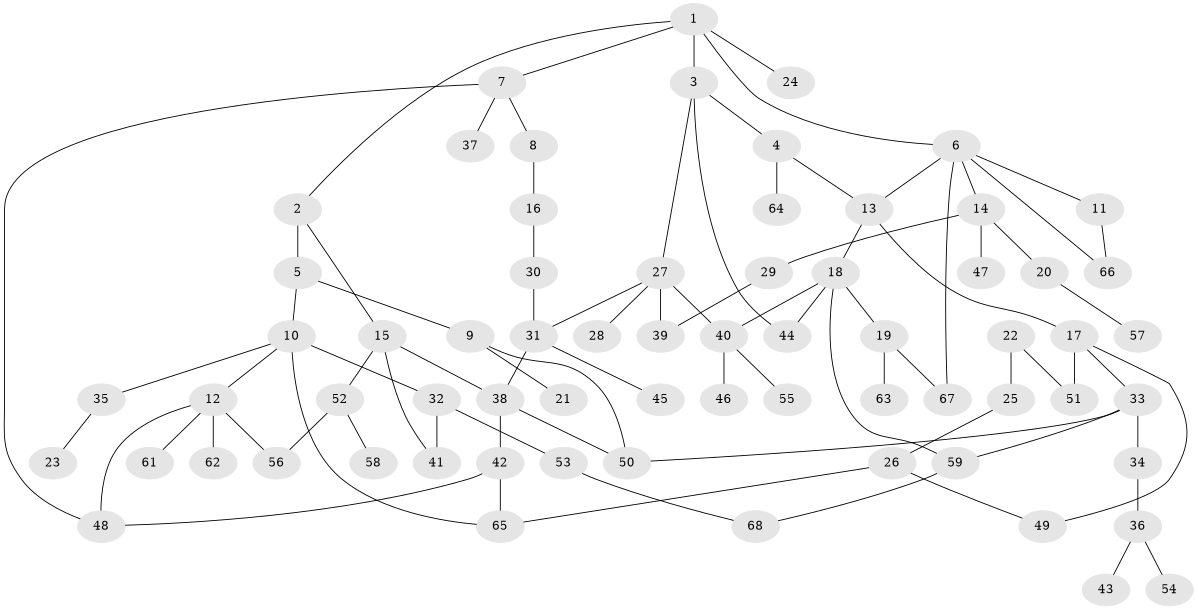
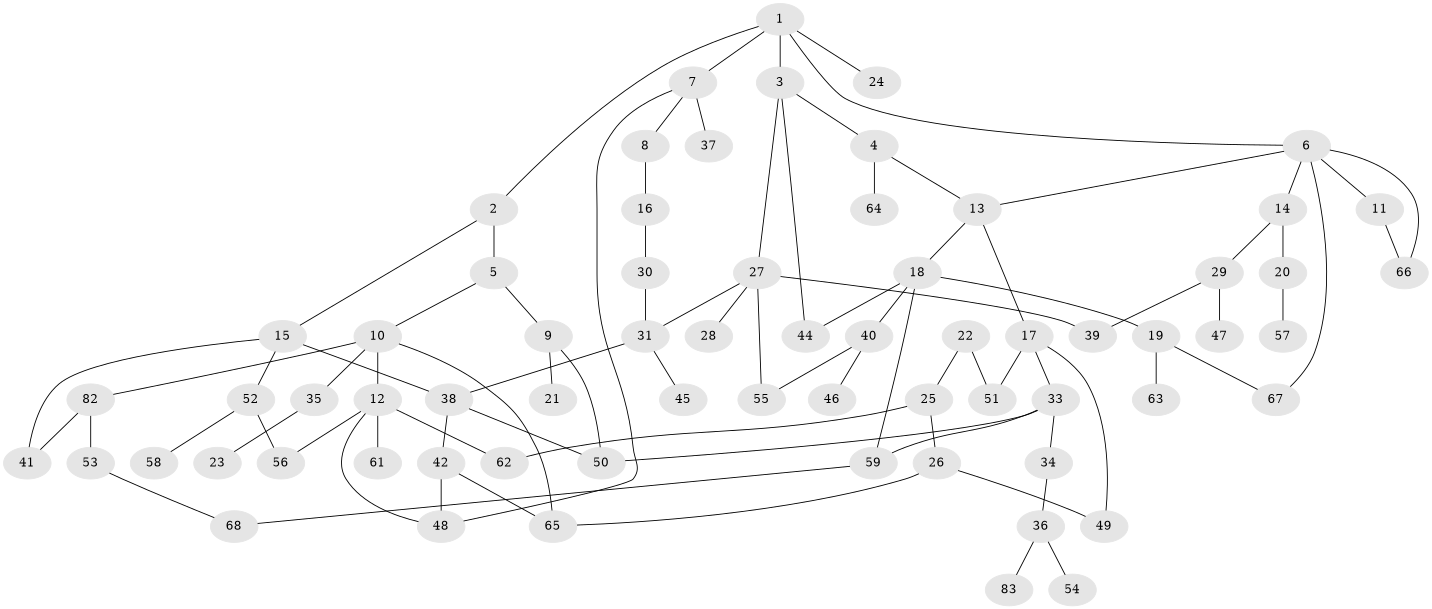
(981, 241) -> (1220, 305)
(692, 305) -> (759, 336)
(437, 400) -> (91, 400)
none -> (717, 431)
(1106, 590) -> (1009, 590)
